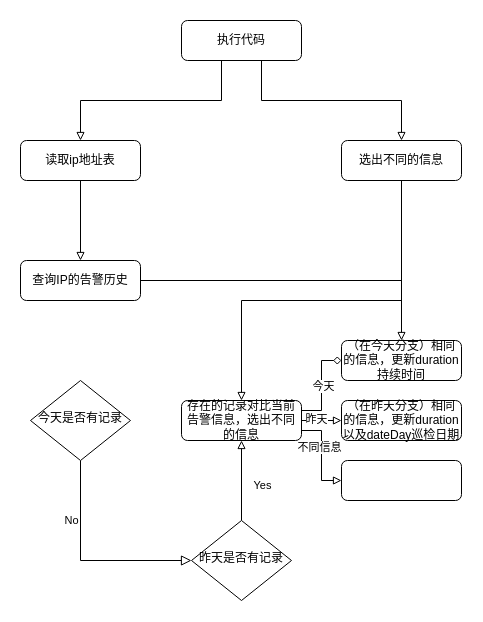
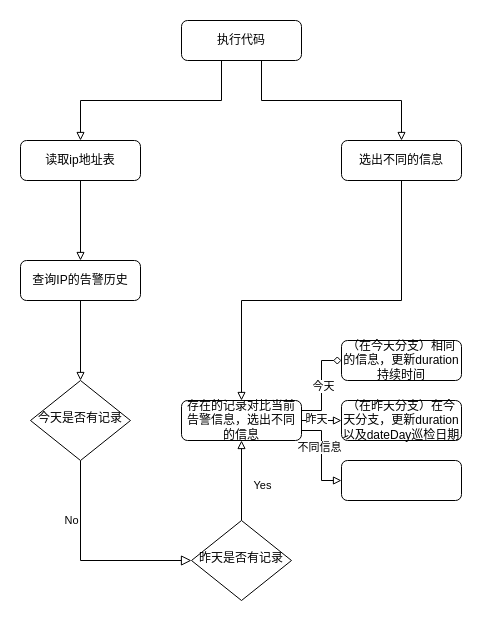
(270, 281) -> (81, 336)
(402, 421) -> (402, 421)
